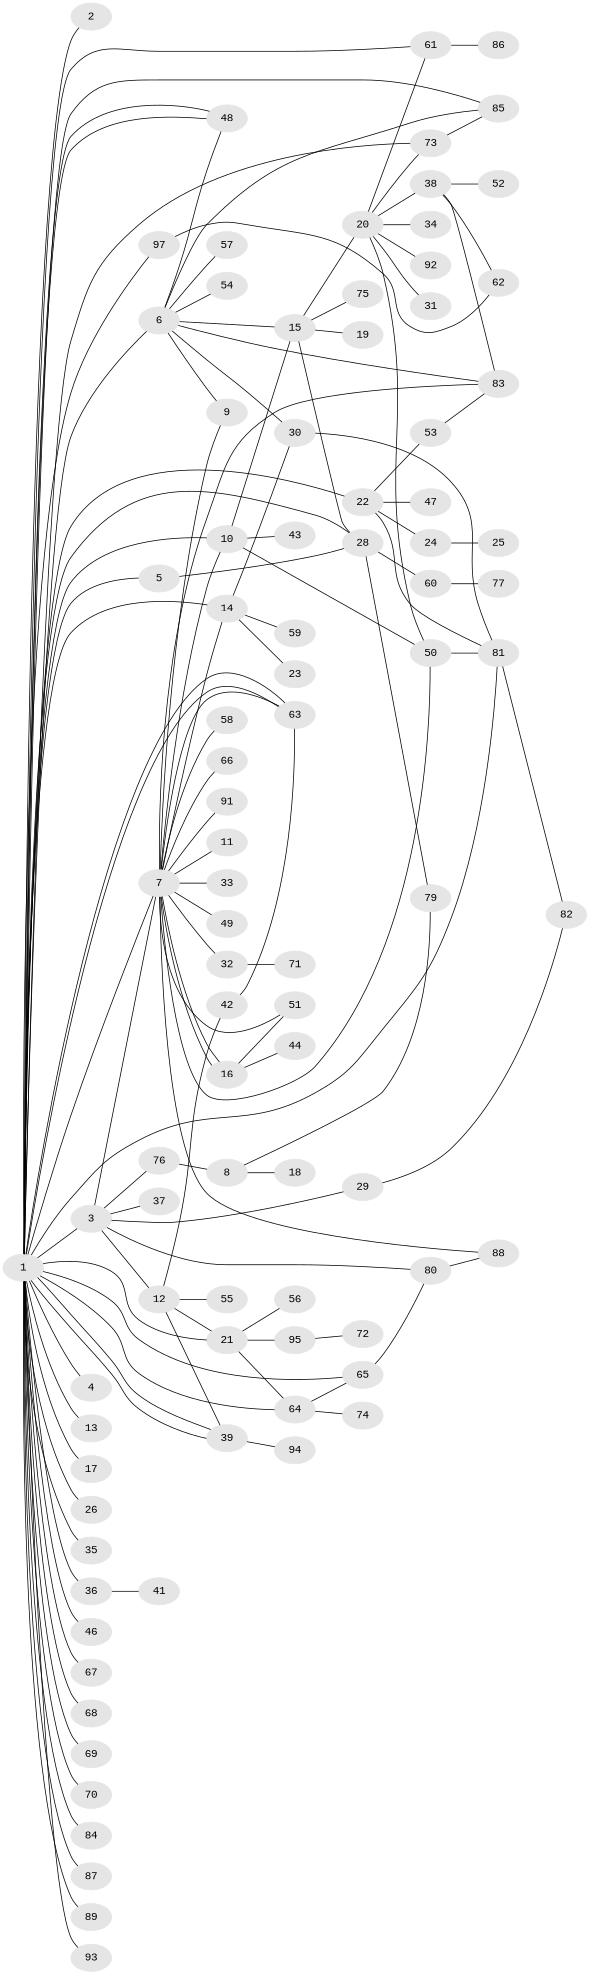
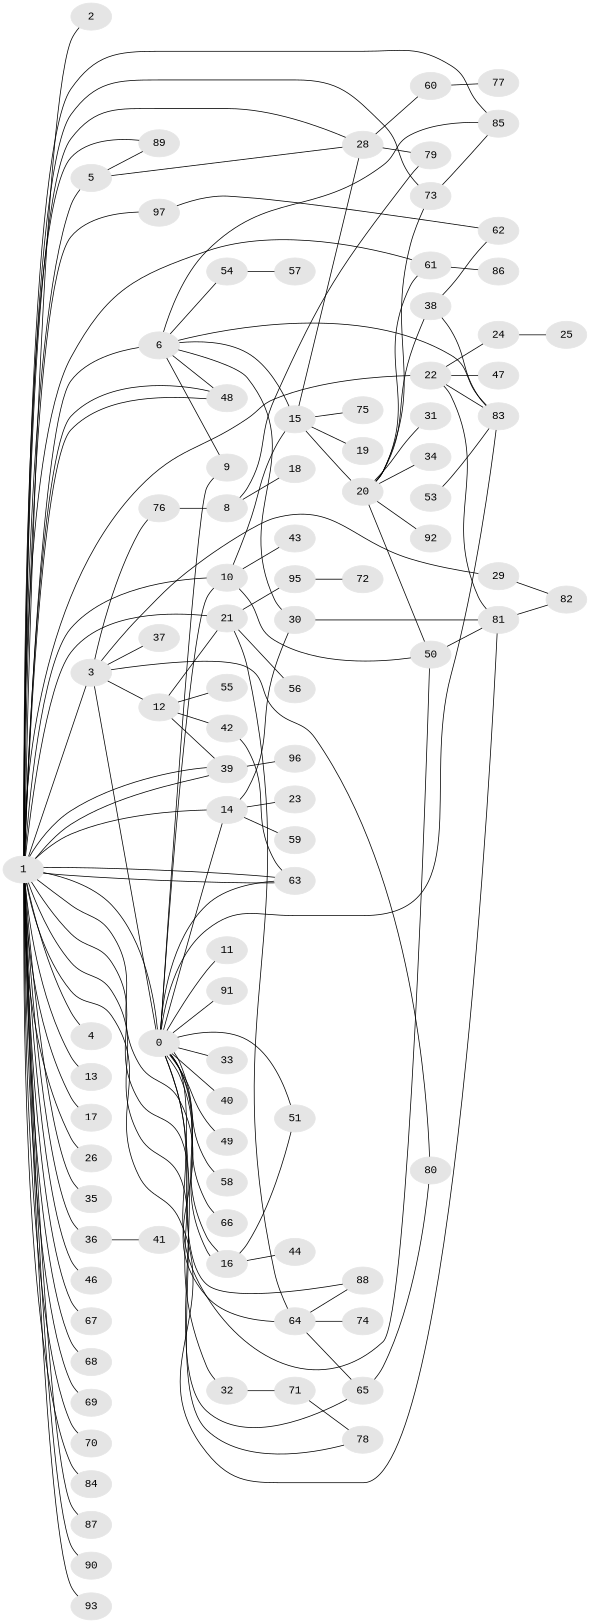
none -> (125, 161)
(499, 184) -> none
(192, 282) -> (261, 272)
(401, 463) -> (465, 396)
(159, 883) -> (159, 1043)
none -> (227, 1101)
(465, 1262) -> (329, 1301)
none -> (363, 1440)
(295, 1450) -> (295, 759)
none -> (91, 1566)
